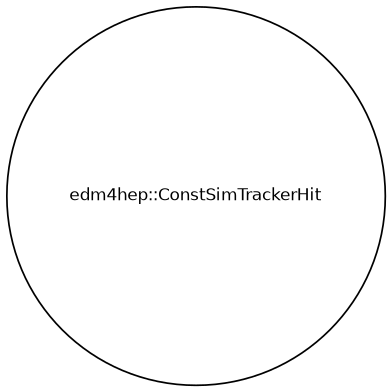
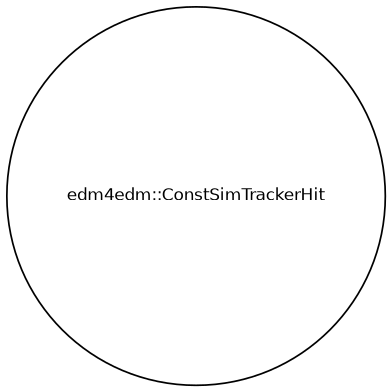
(196, 196) -> (196, 196)
